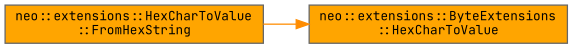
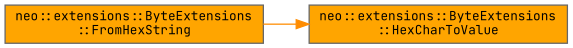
(134, 24) -> (134, 24)
